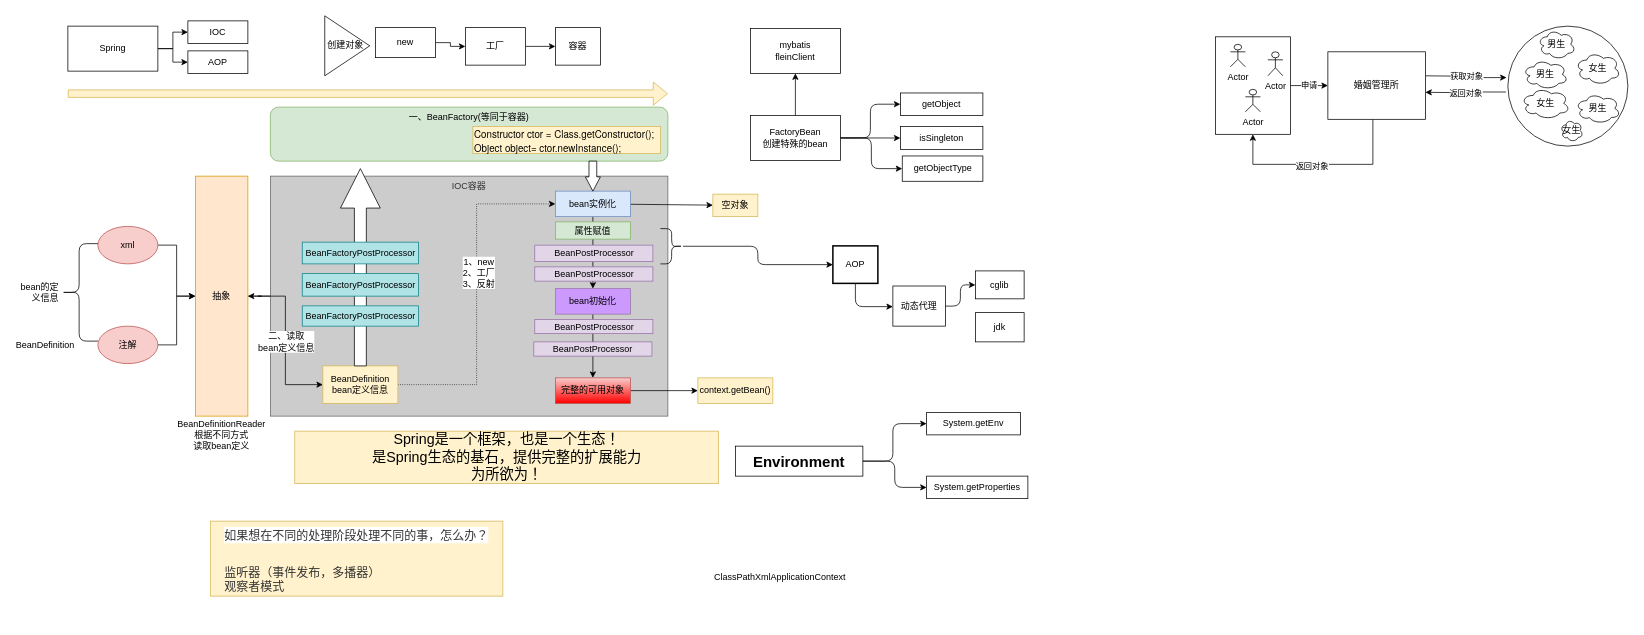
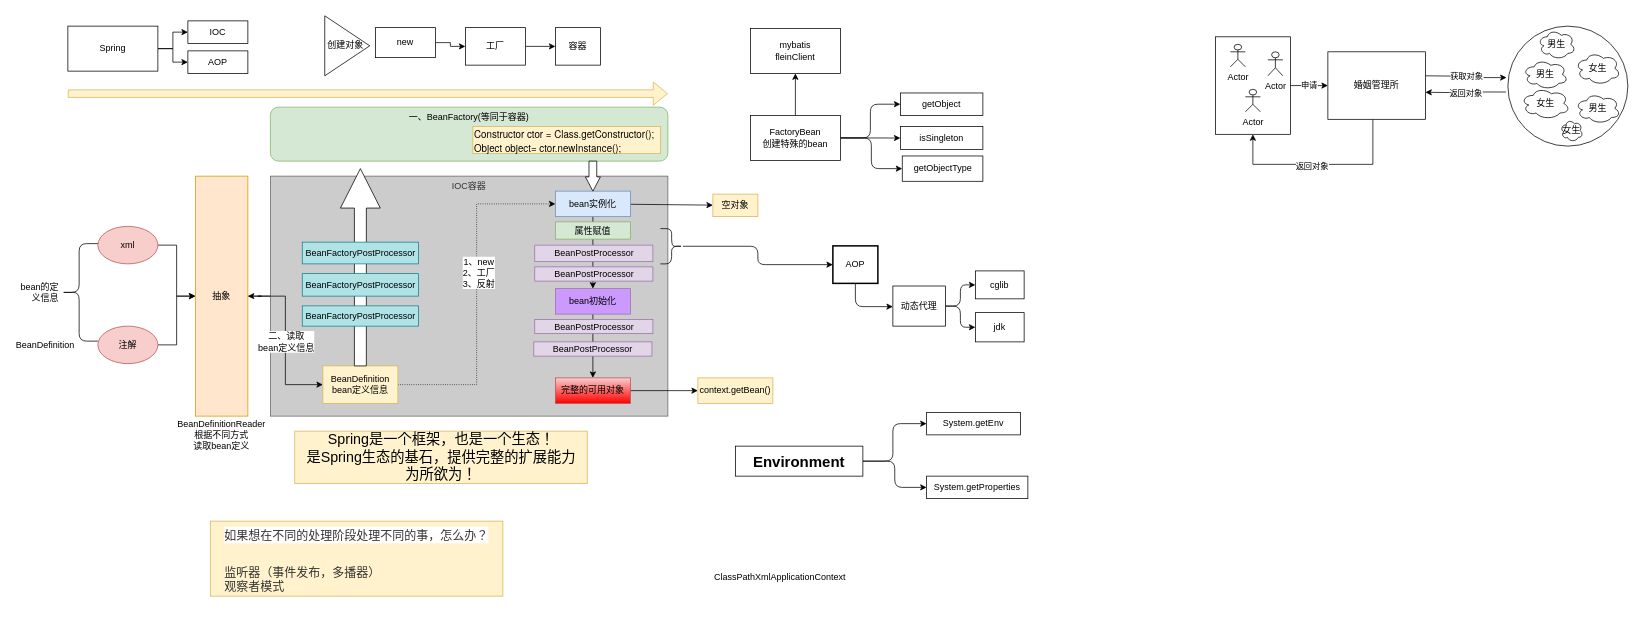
none -> (960, 321)
(507, 457) -> (441, 457)
